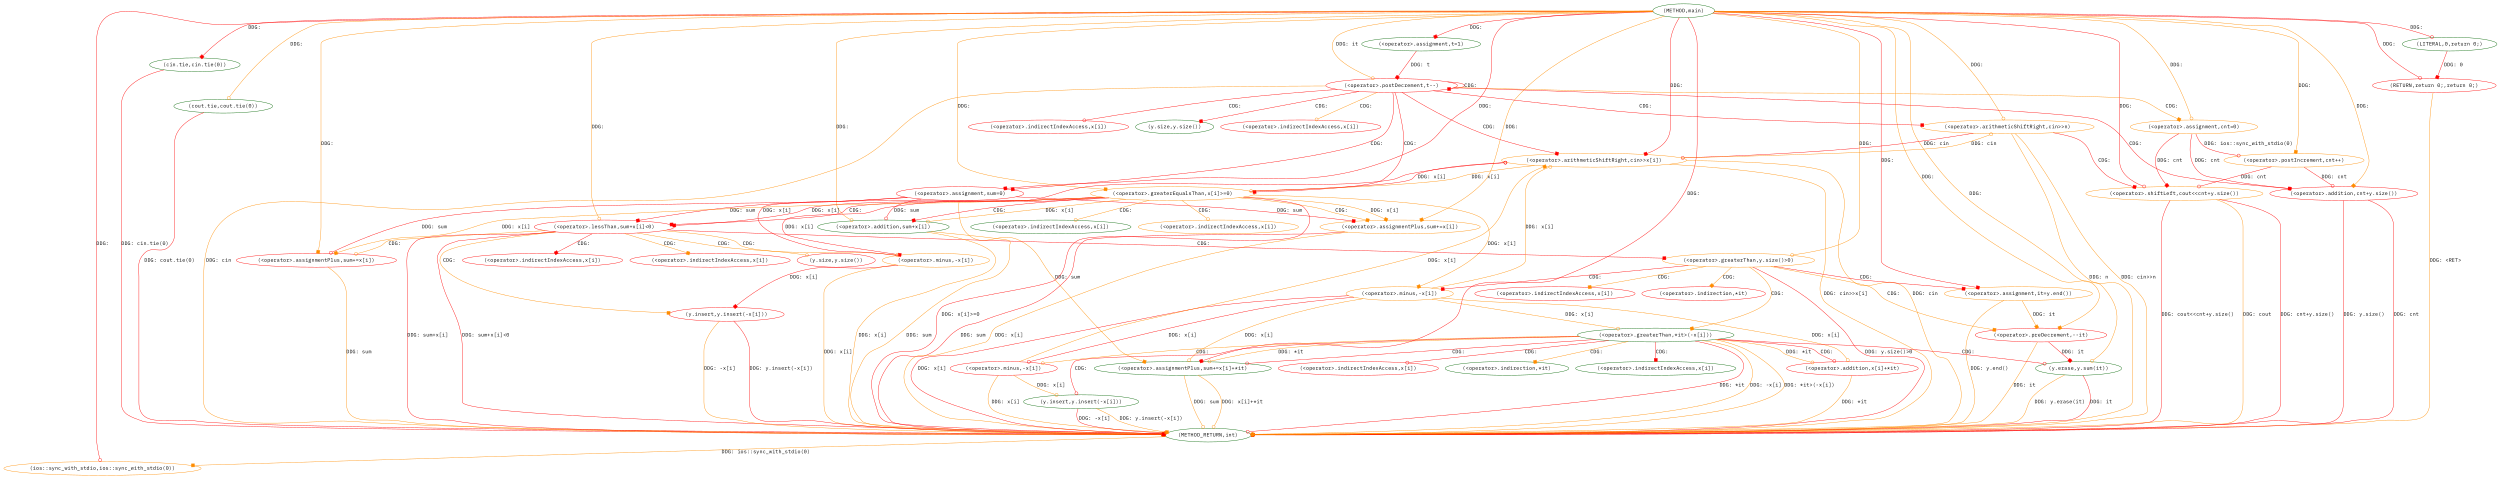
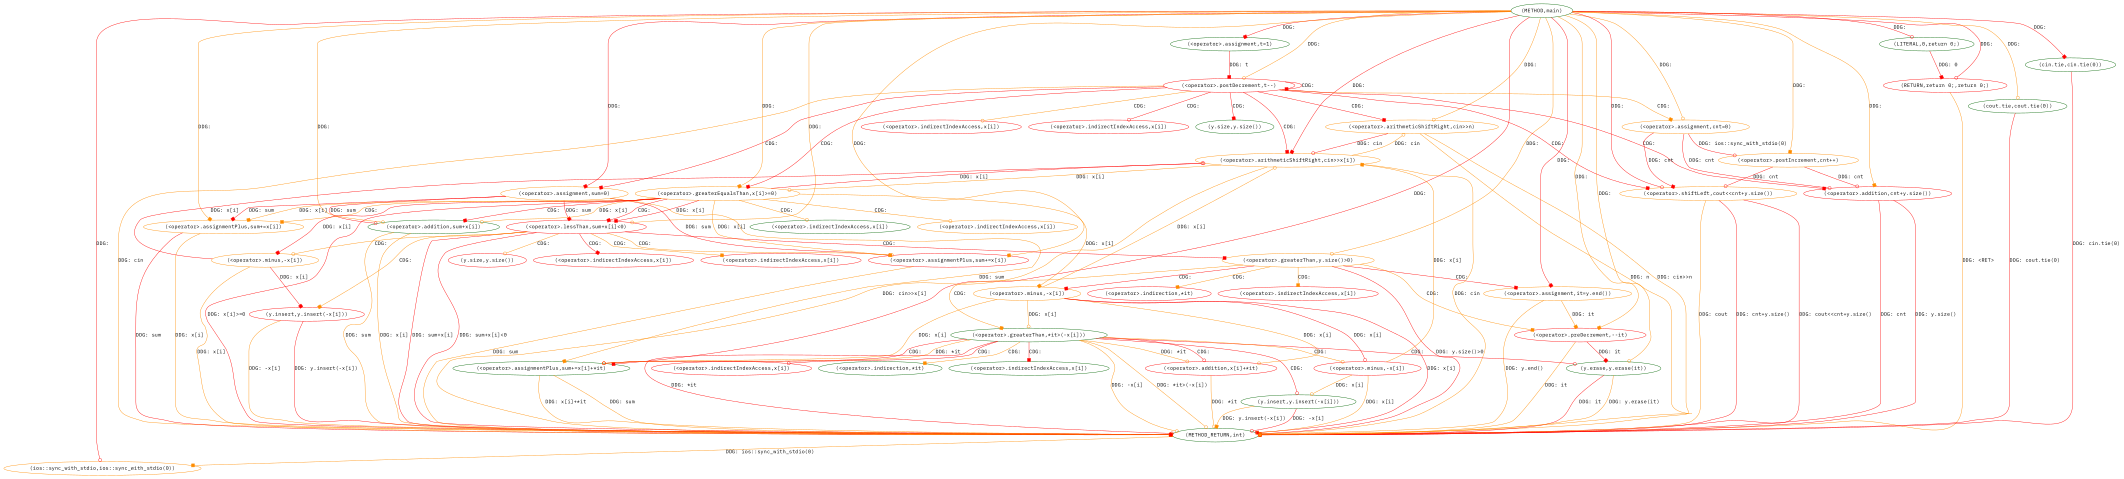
(1347, 44) -> (1316, 44)
(2092, 158) -> (1471, 111)
(960, 194) -> (564, 194)
(2079, 368) -> (1614, 368)
